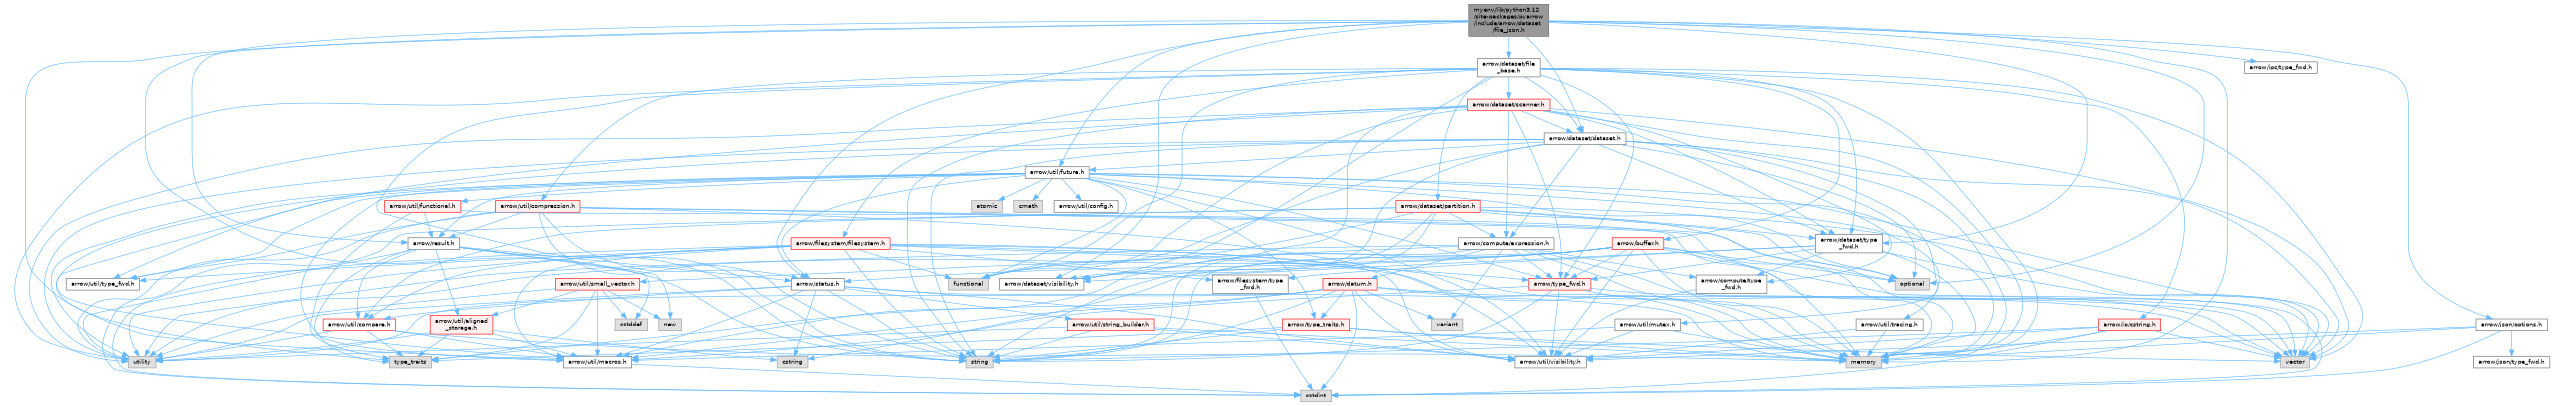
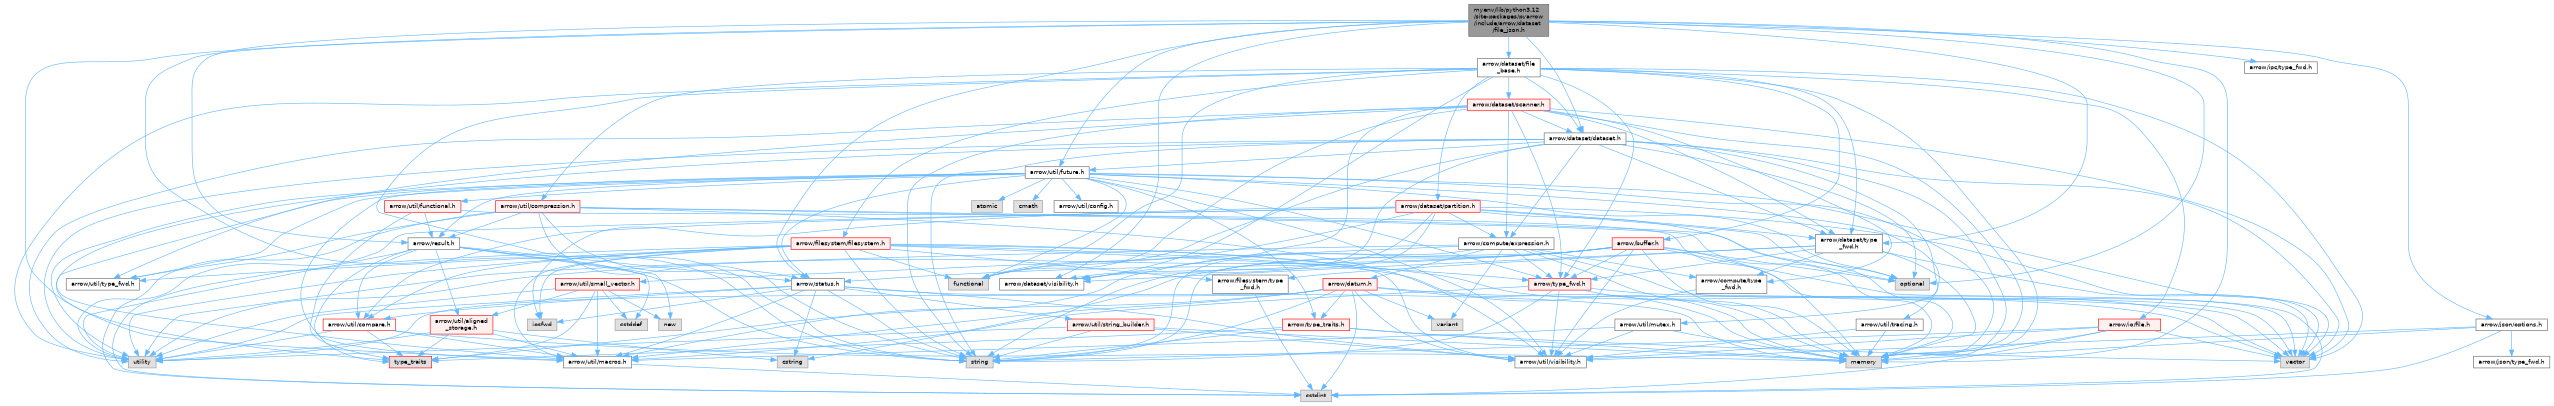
none -> (542, 325)
(2130, 325) -> (2130, 325)
(410, 362) -> (410, 362)
